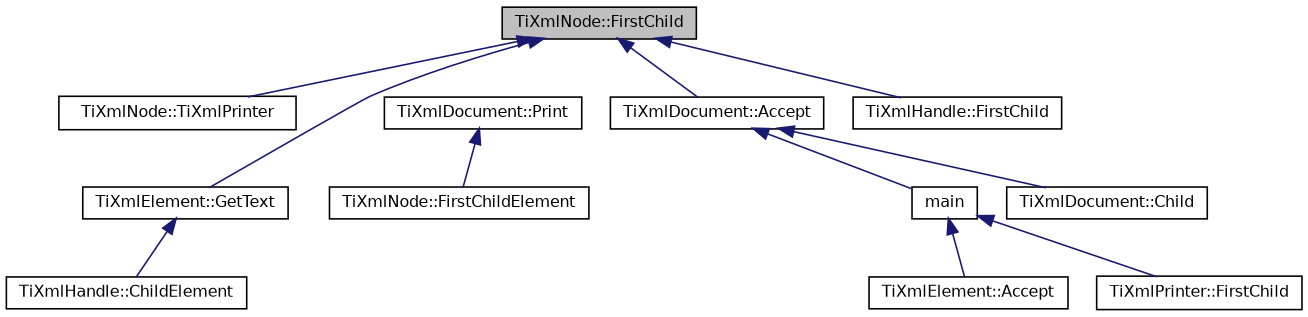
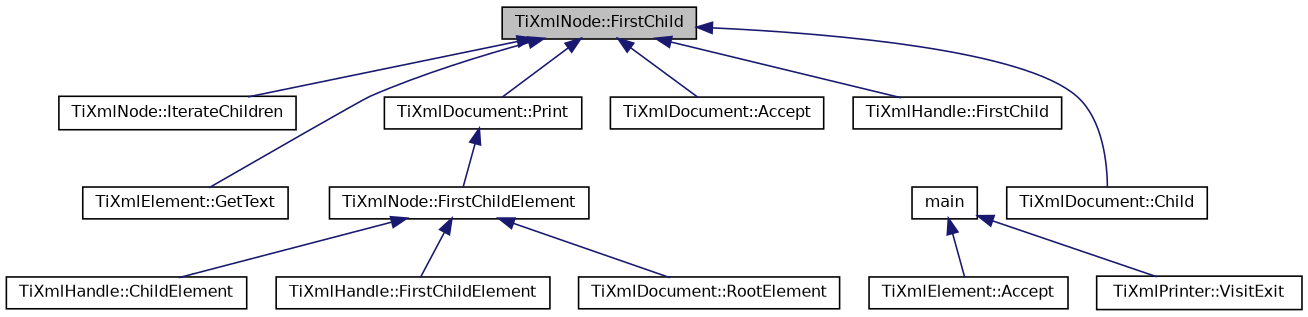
none -> (535, 73)
(177, 113) -> (177, 113)
(920, 160) -> (948, 52)
(840, 161) -> none
(152, 254) -> (285, 250)
none -> (413, 293)
none -> (709, 293)
(1199, 293) -> (1199, 293)
